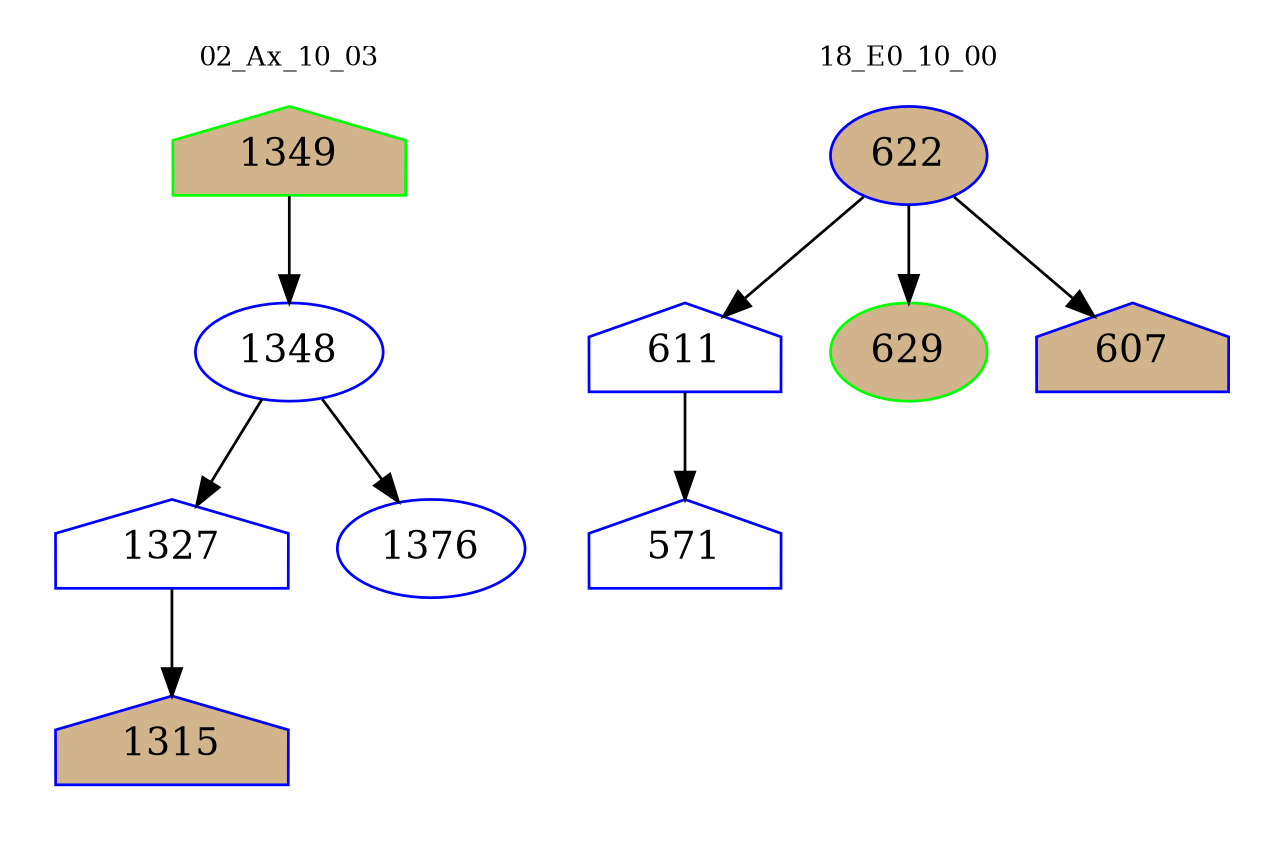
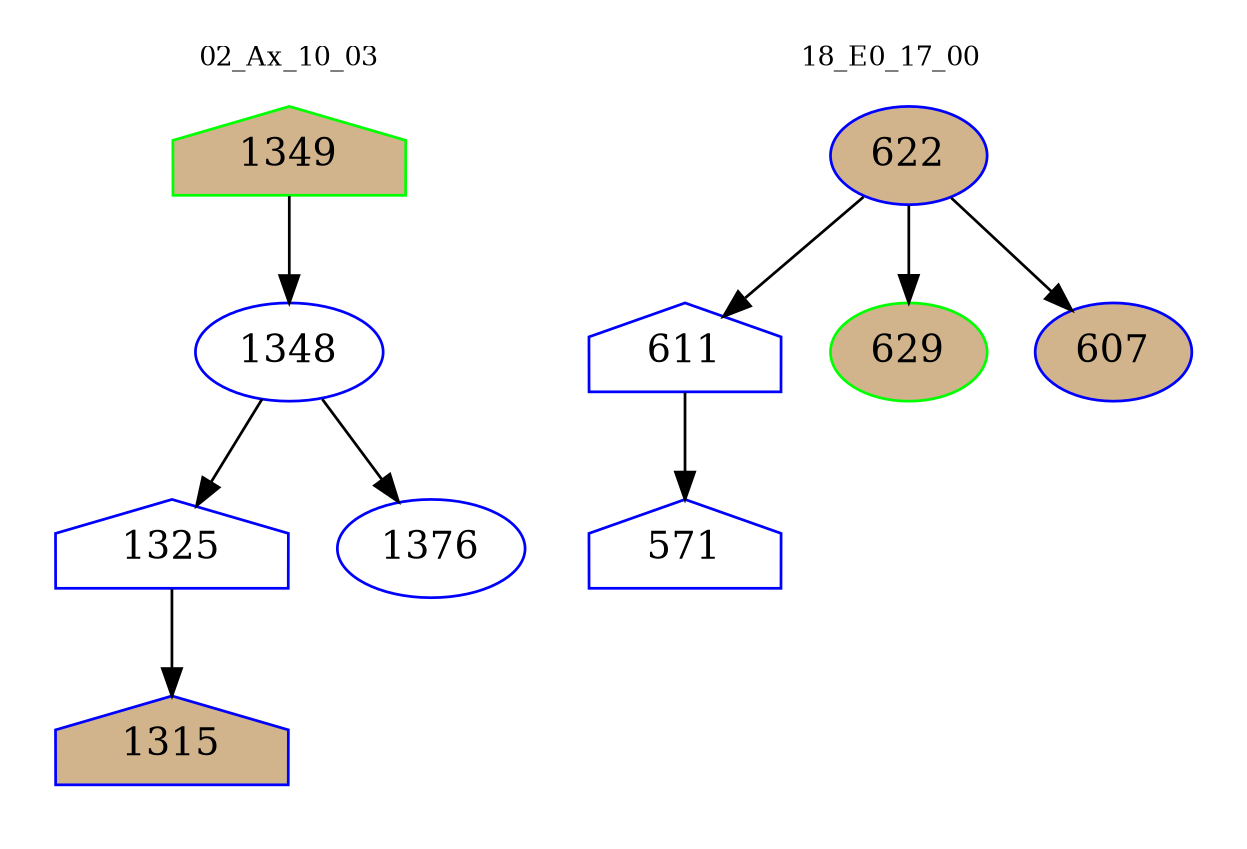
(909, 59) -> (891, 59)
(1133, 352) -> (1114, 352)
(172, 549) -> (172, 549)
